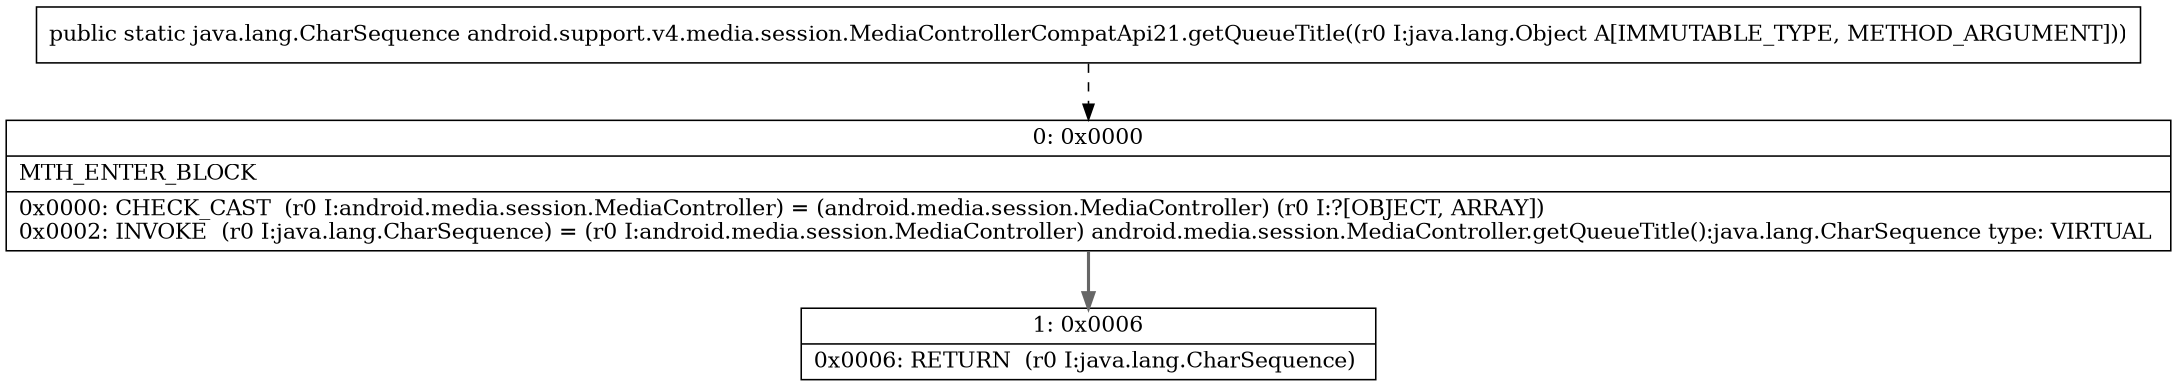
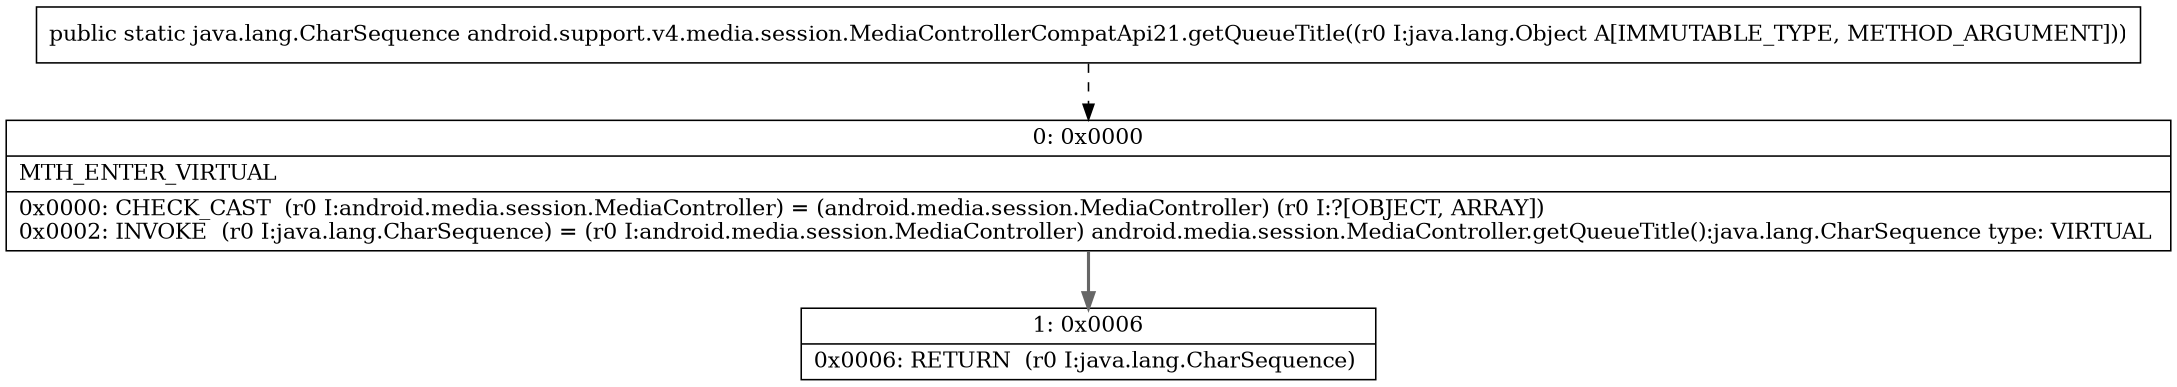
(138, 173) -> (148, 173)
